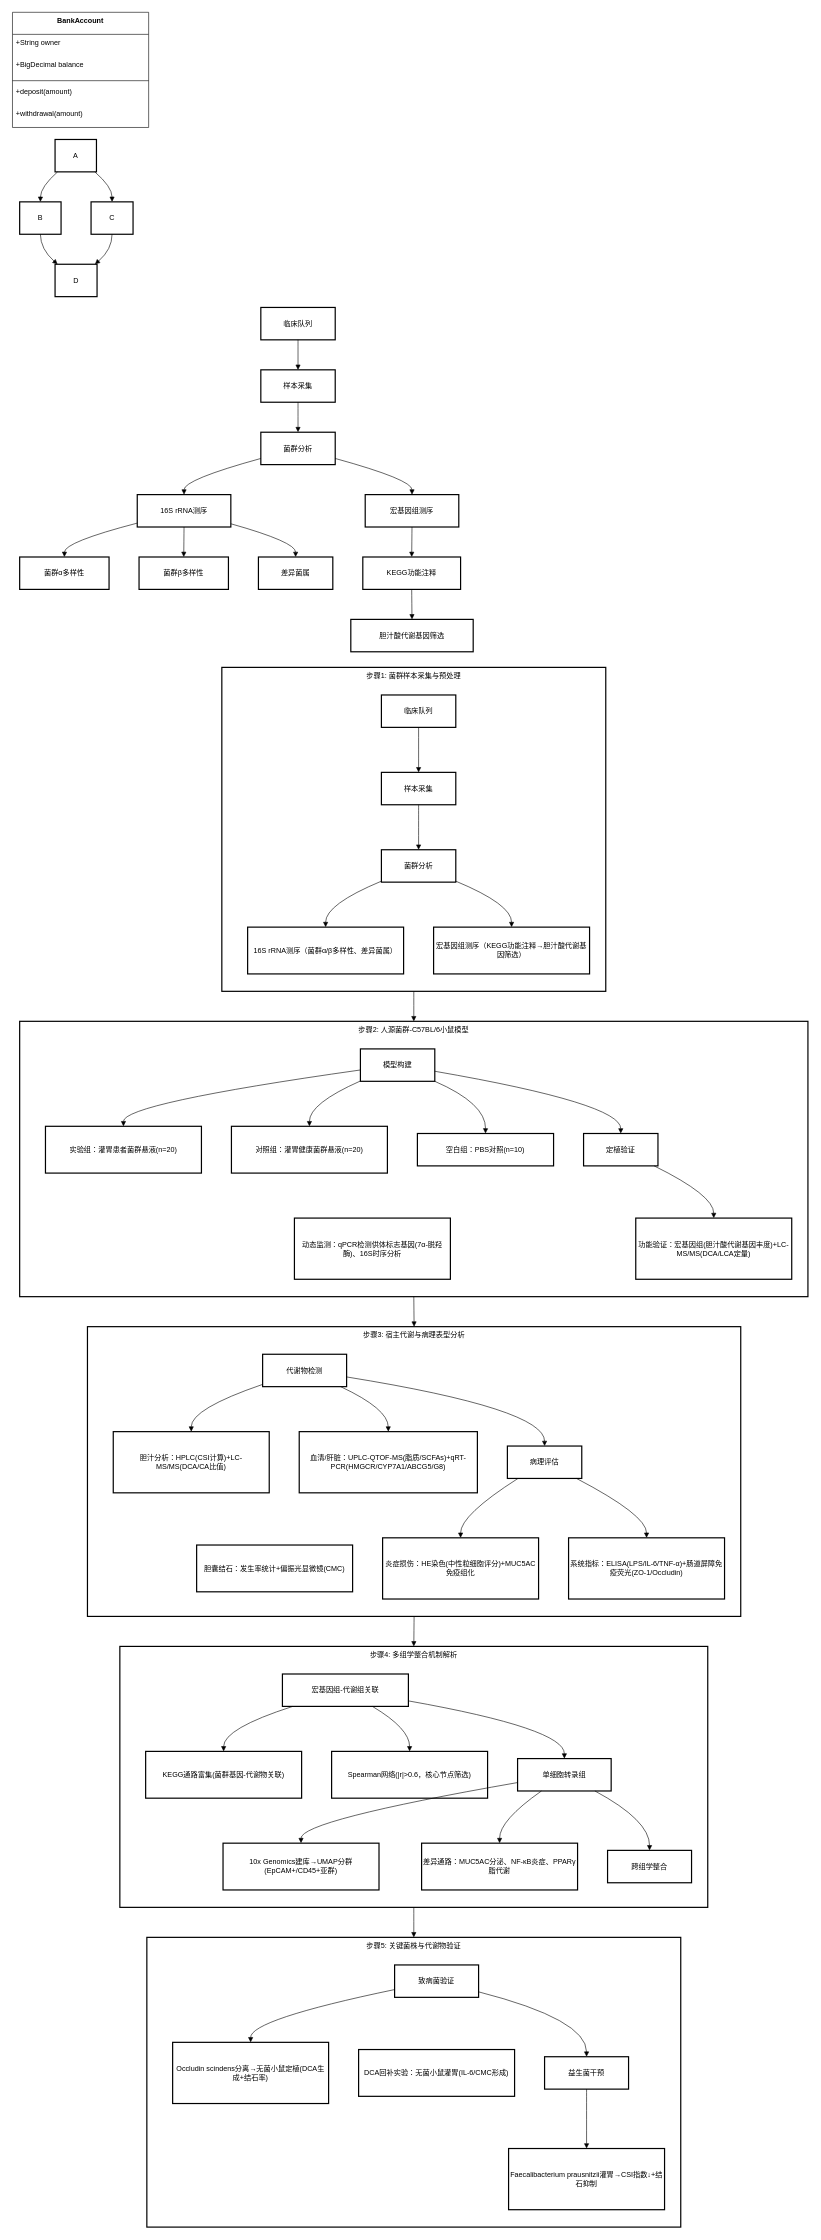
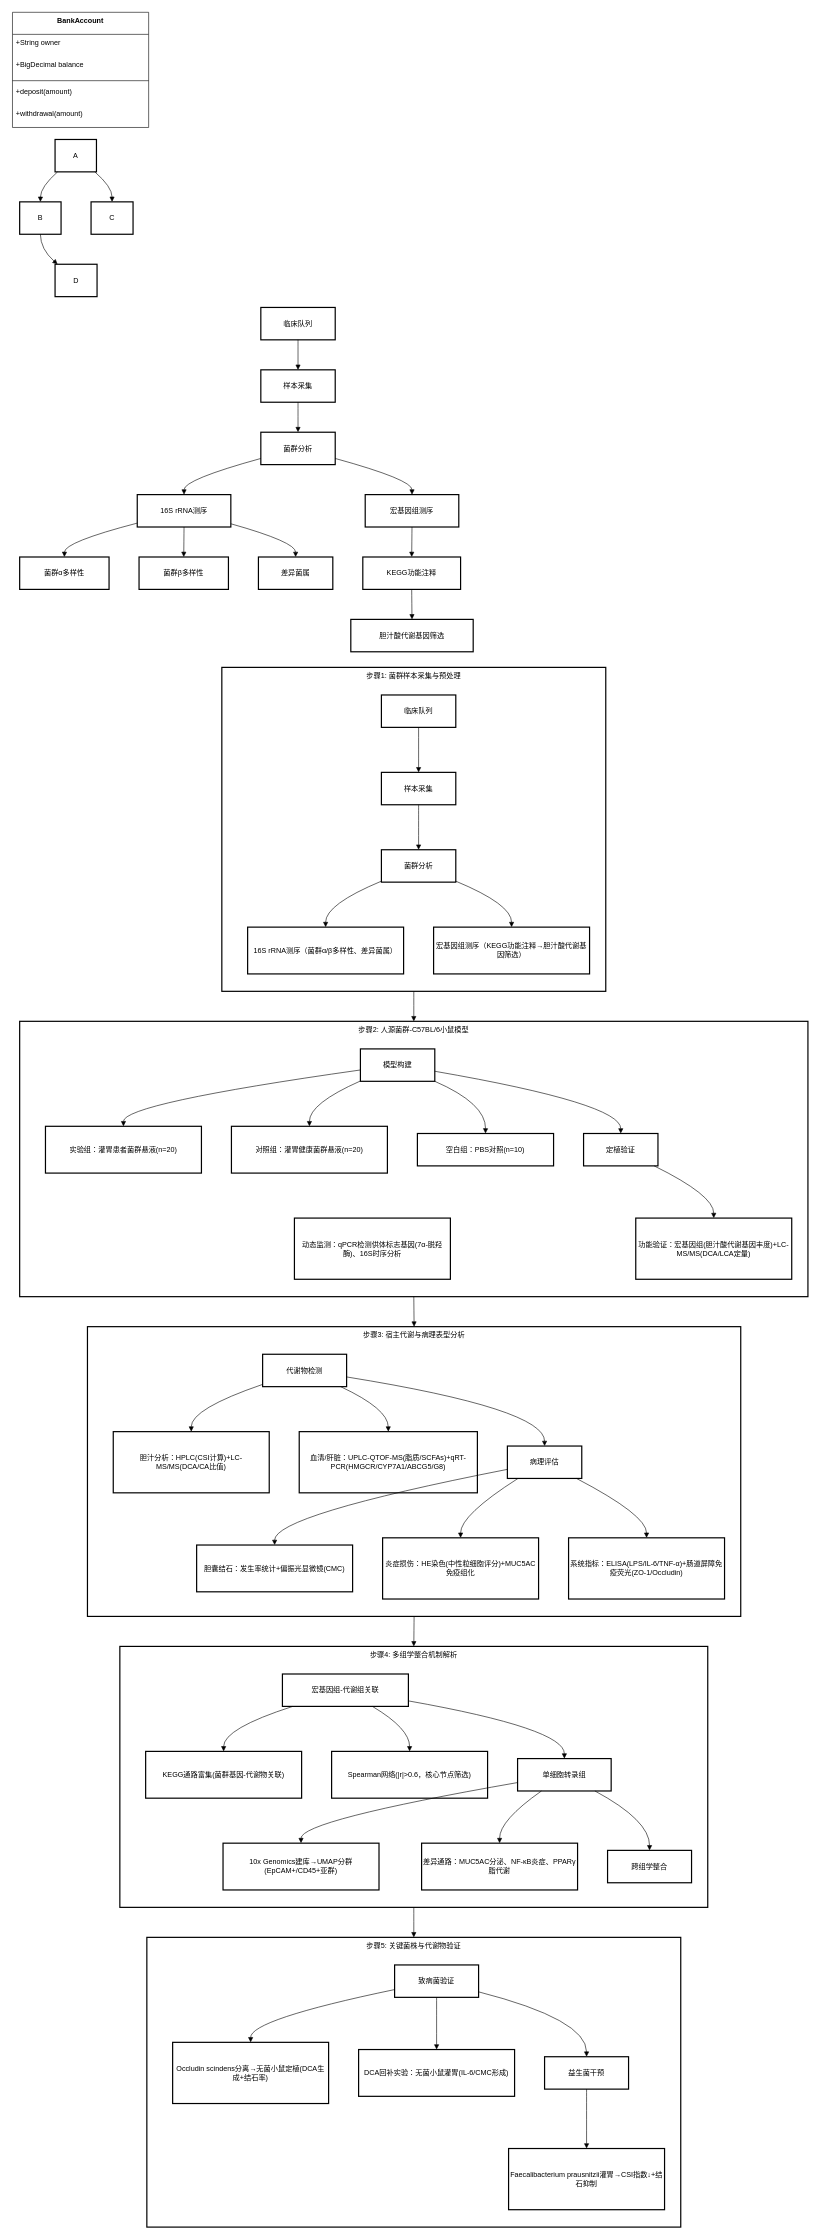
(107, 251) -> none
none -> (452, 1481)
none -> (437, 2021)
